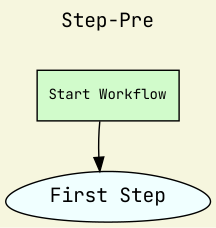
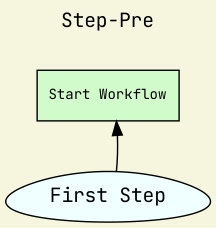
(99, 139) -> (118, 153)
